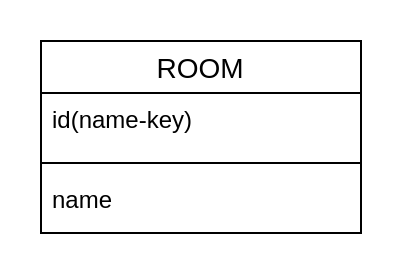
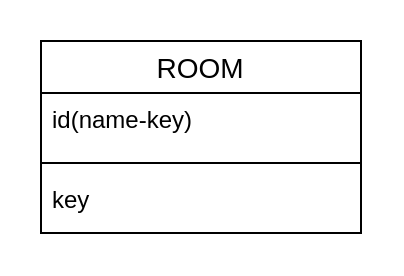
(80, 201) -> (73, 201)
